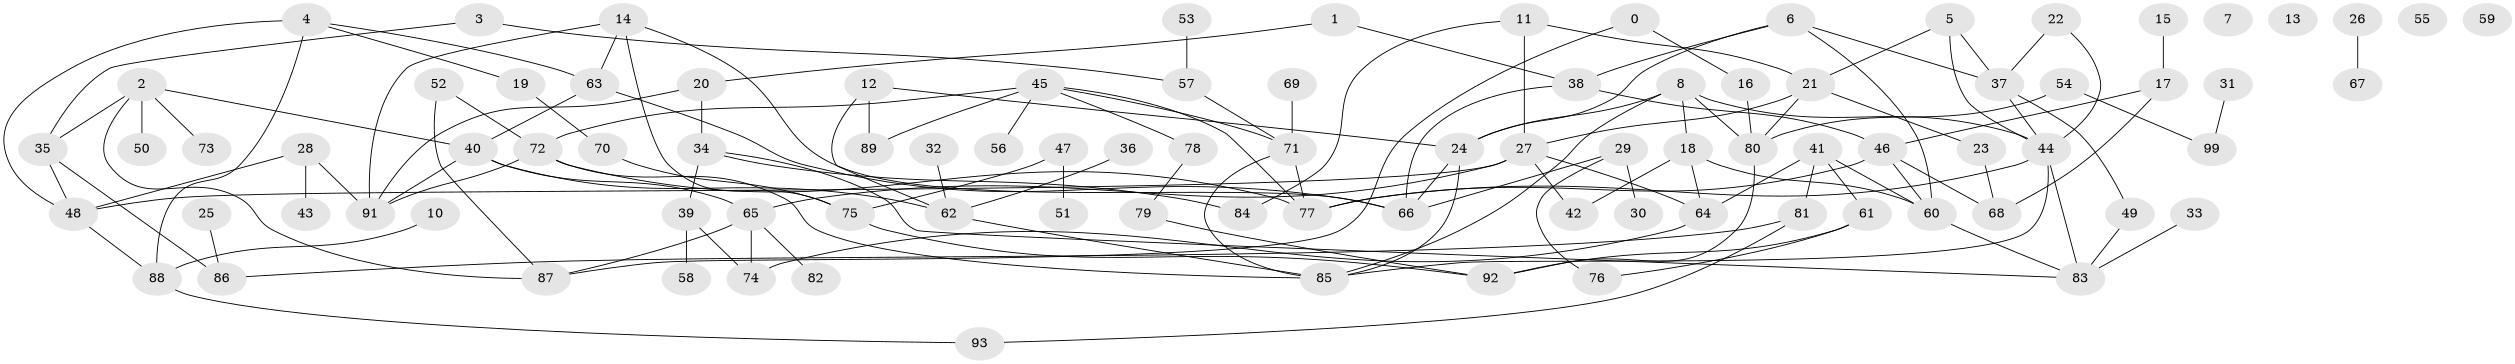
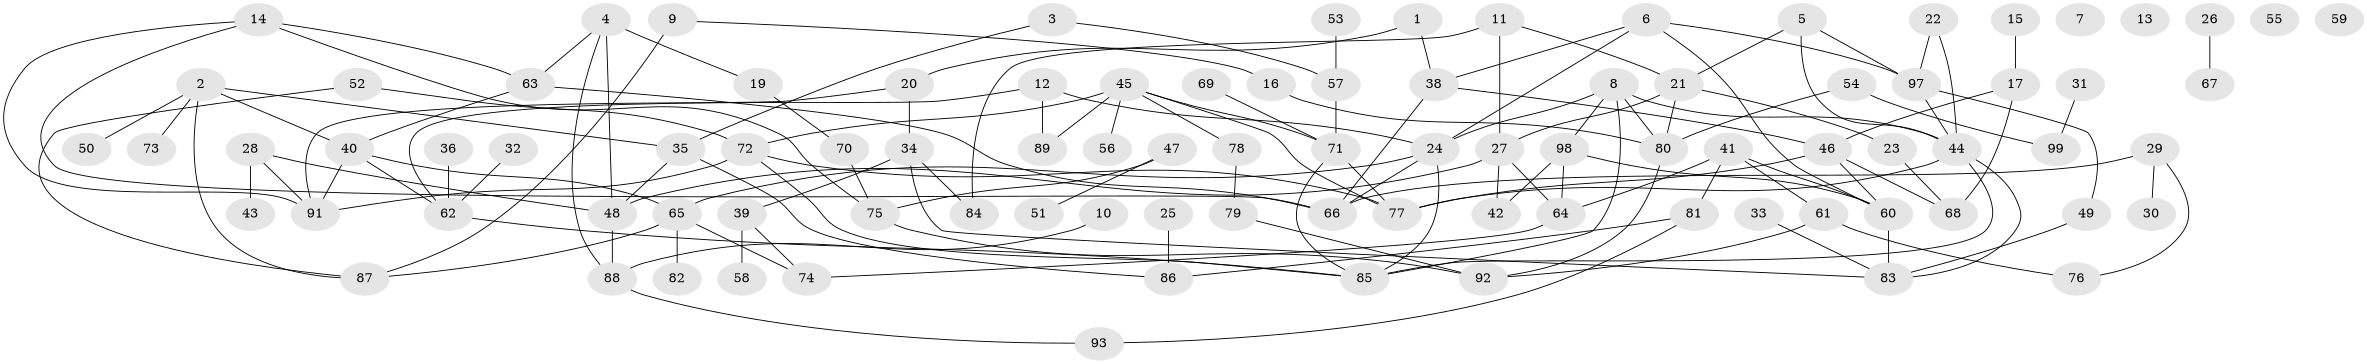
(1635, 20) -> (673, 20)
(2000, 85) -> (1916, 85)
(1688, 149) -> (1565, 149)
(1141, 193) -> (999, 169)
